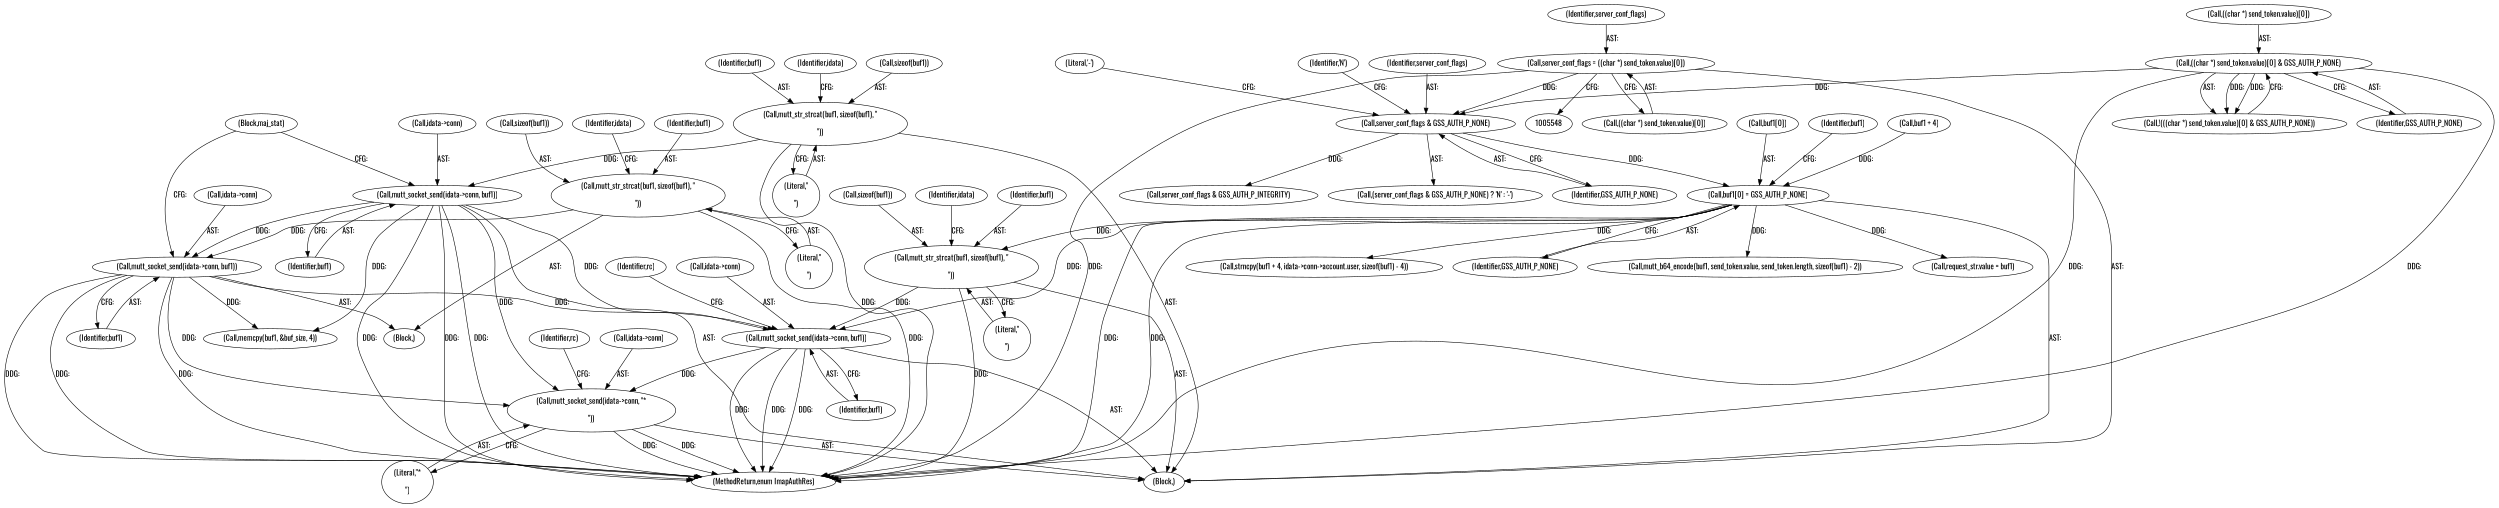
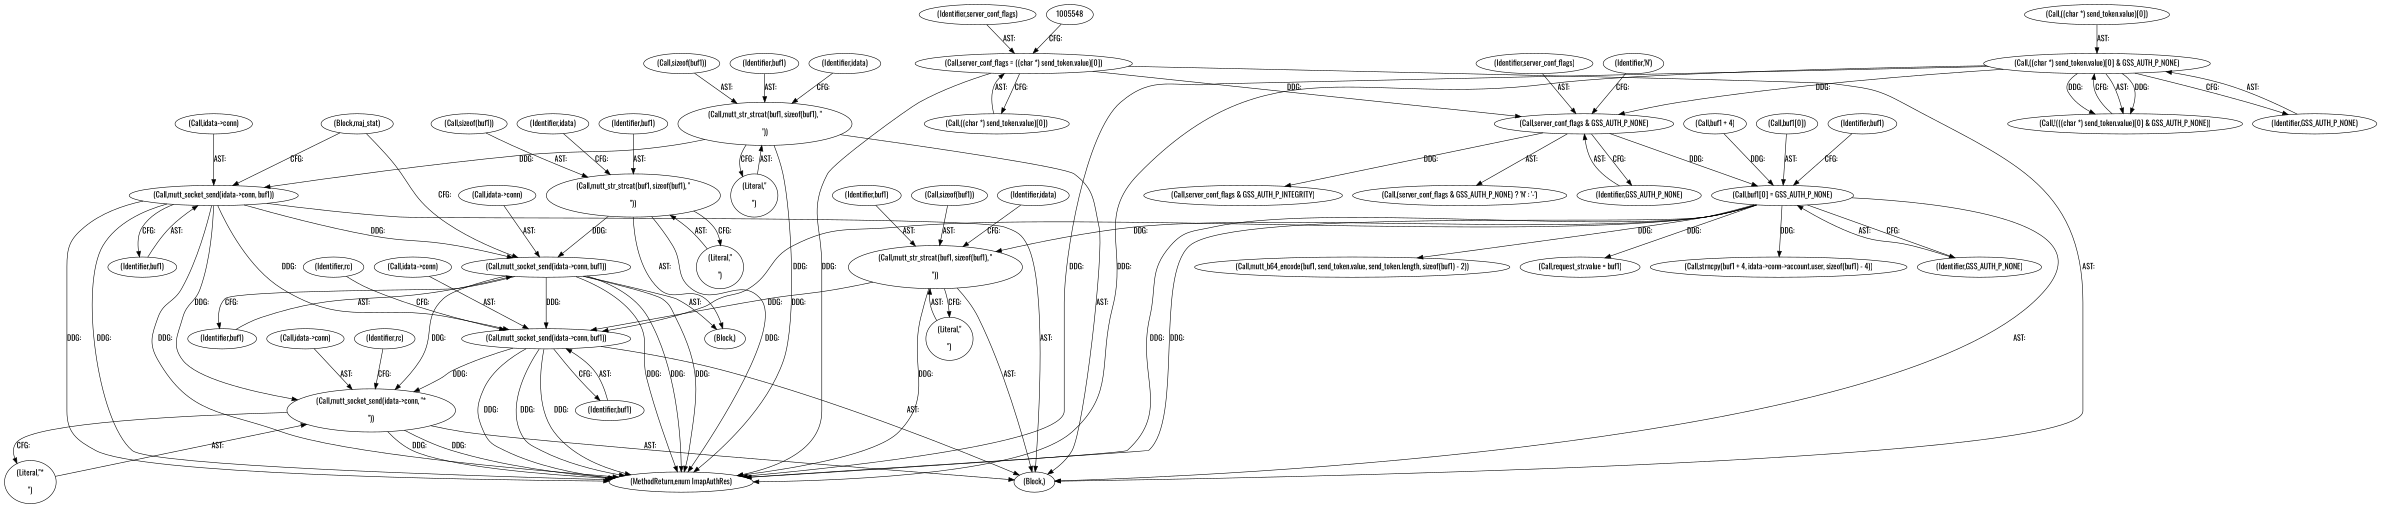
(1080, 64) -> none
(1579, 92) -> (1049, 37)
(270, 339) -> none
